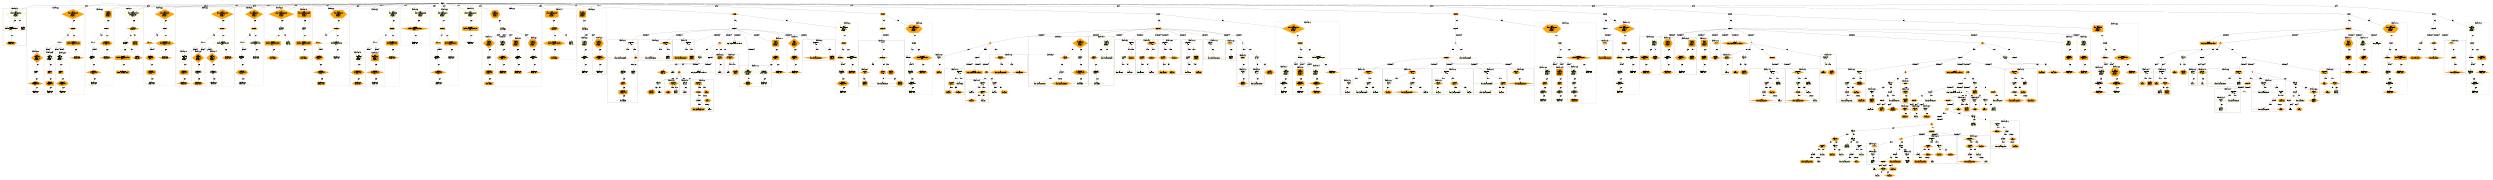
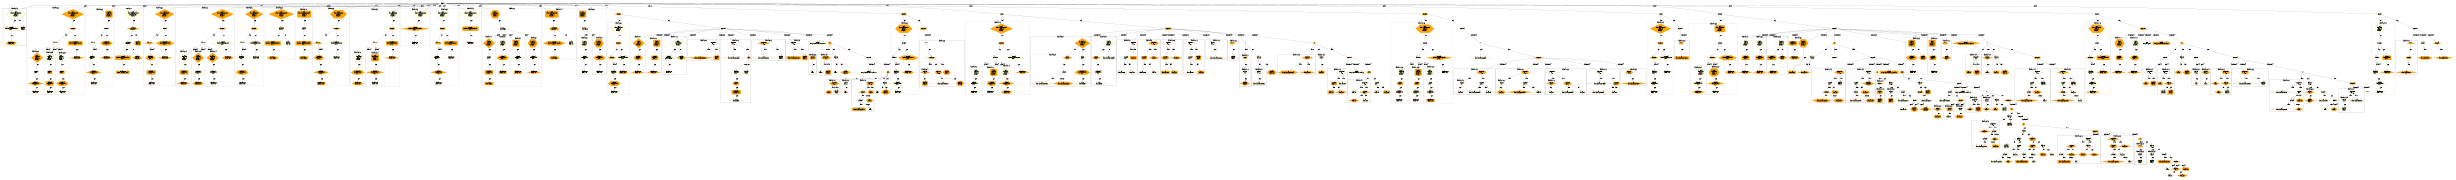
(1668, 51) -> (1802, 61)
(1668, 58) -> (1793, 43)
(770, 65) -> (673, 51)
(974, 72) -> (1357, 72)
